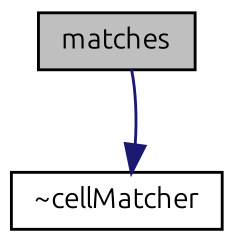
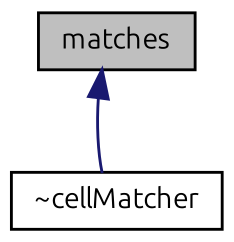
(136, 107) -> (98, 136)
